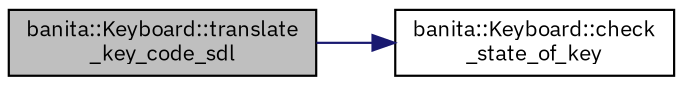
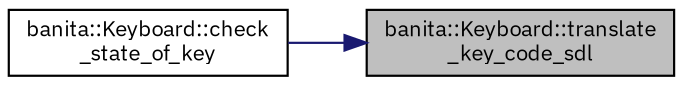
(344, 43) -> (316, 43)
